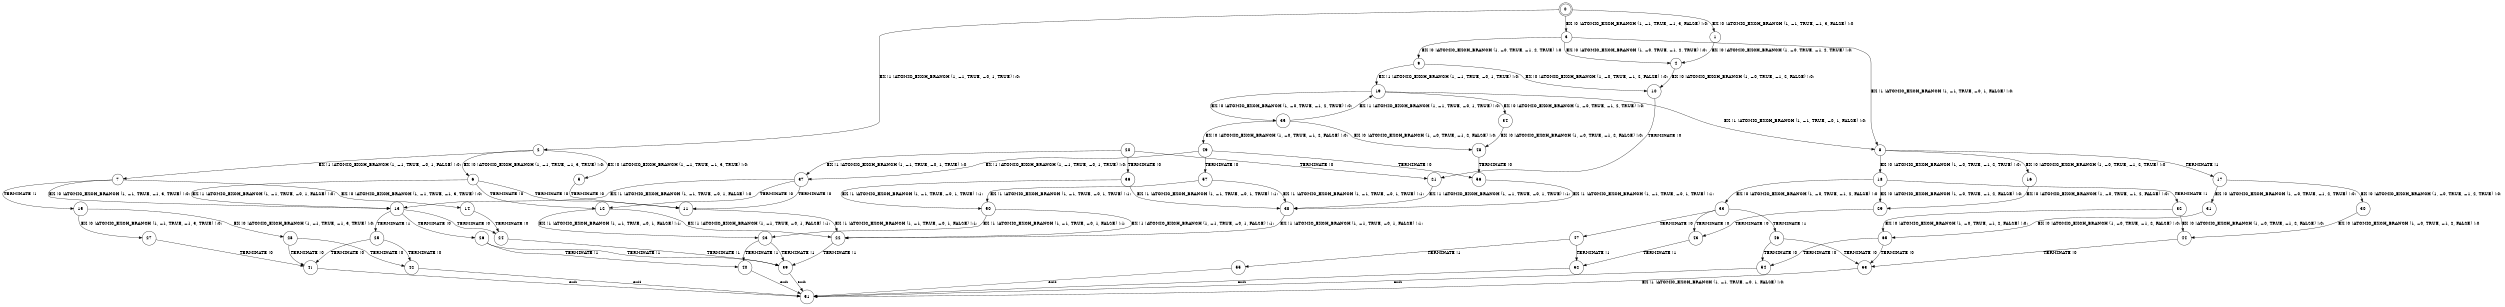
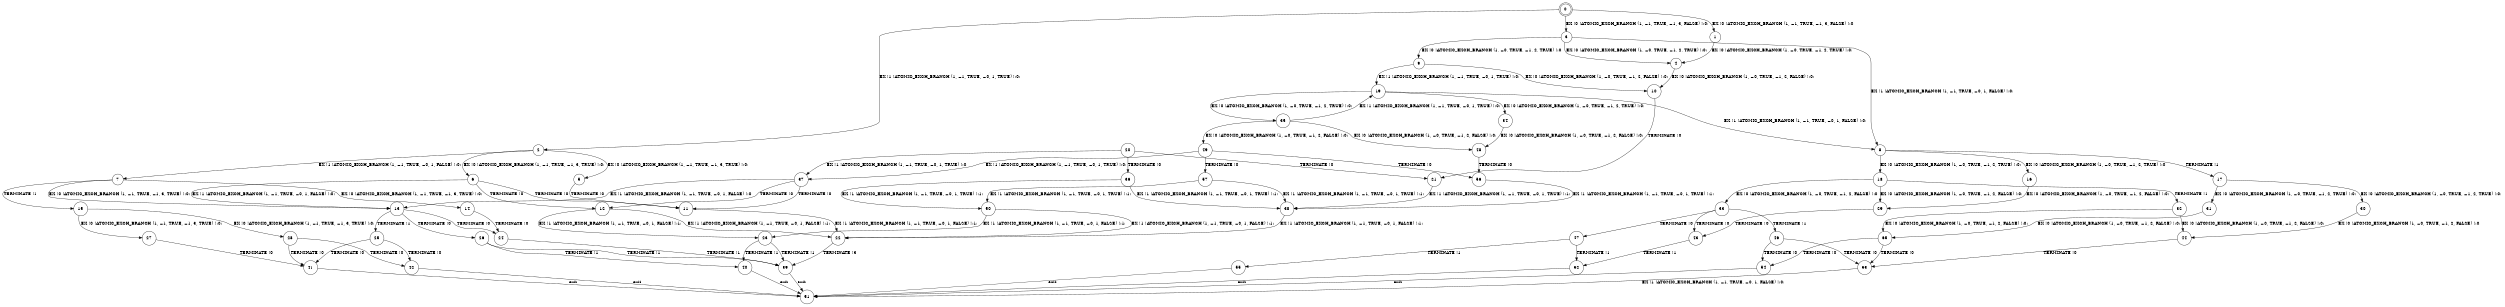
(840, 253) -> (840, 253)
